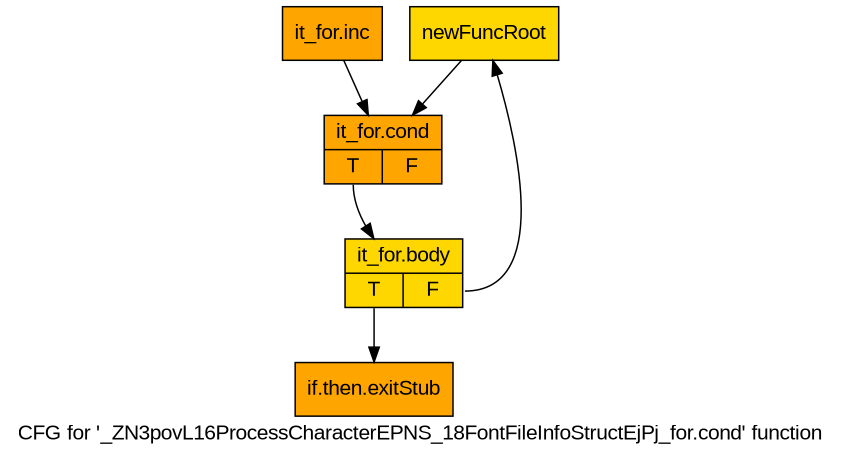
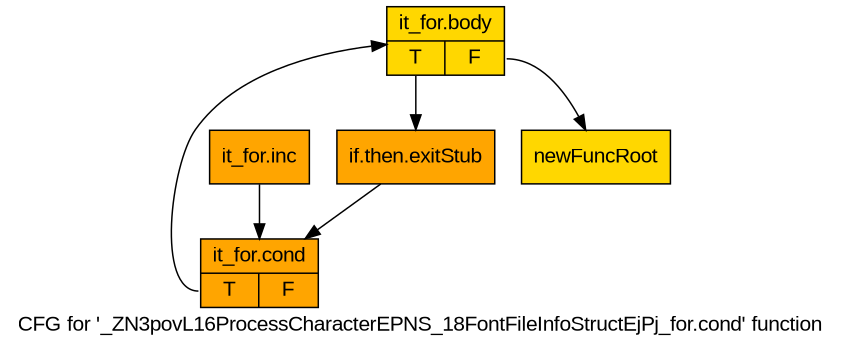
(442, 82) -> (349, 207)
